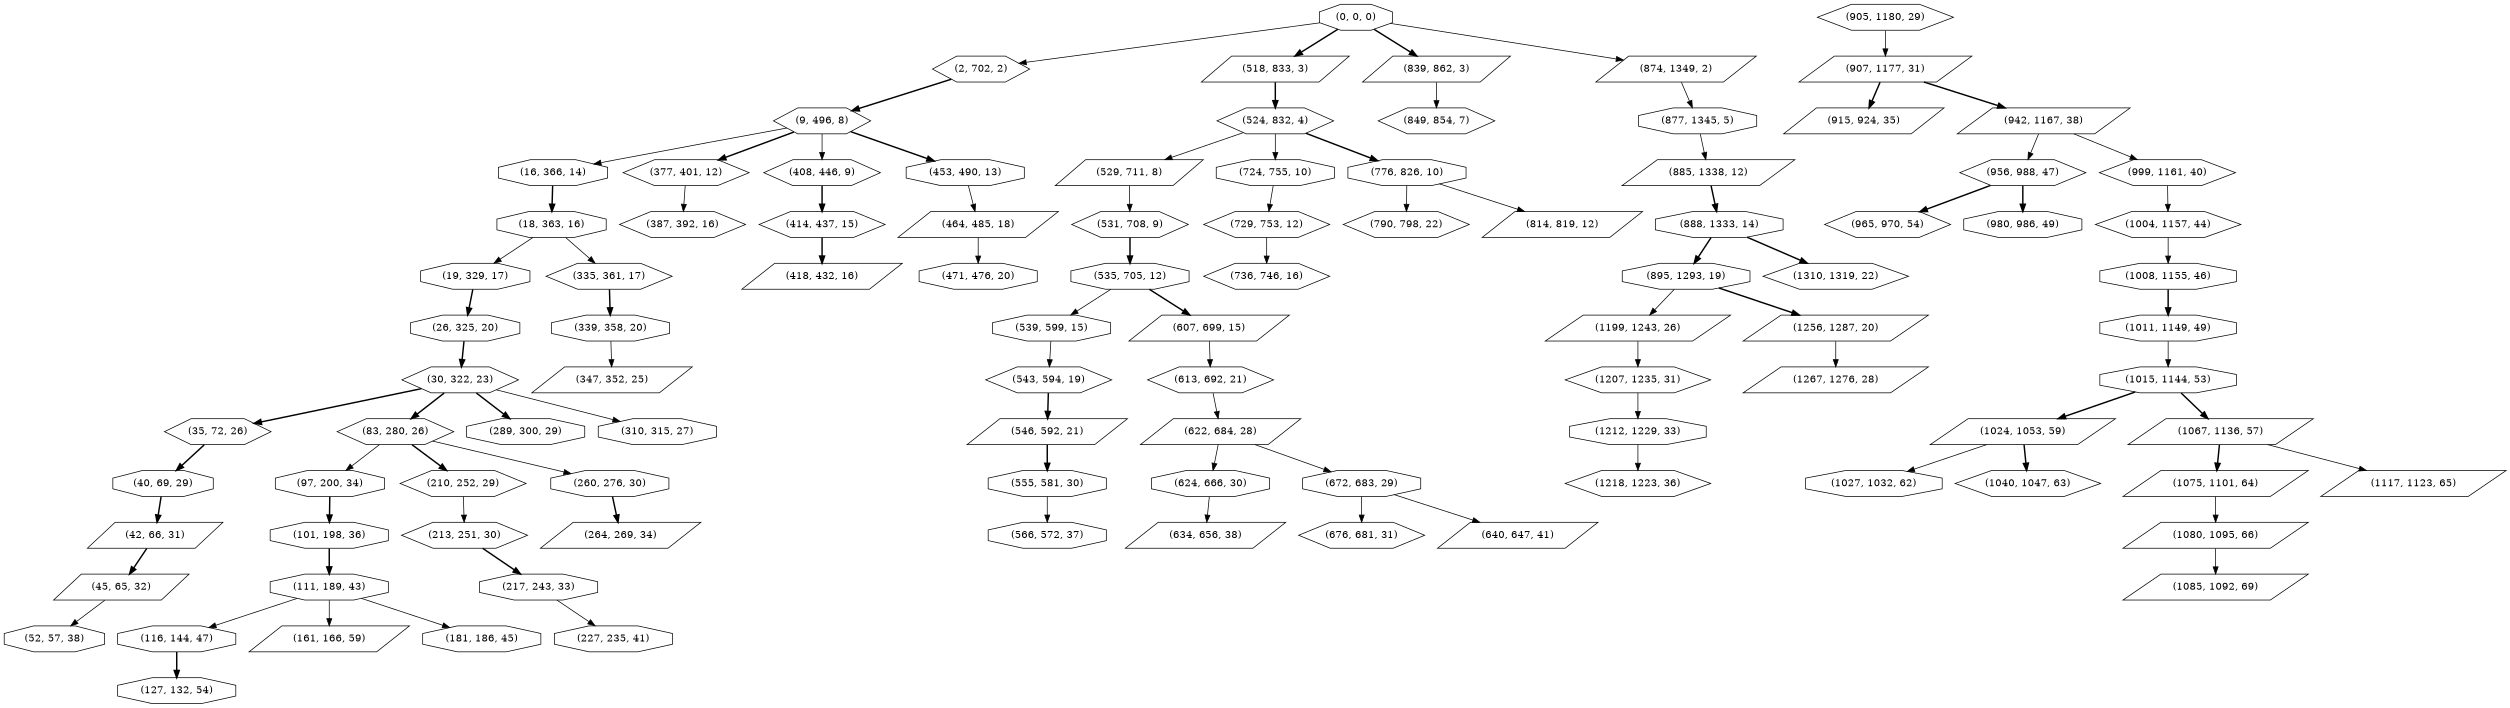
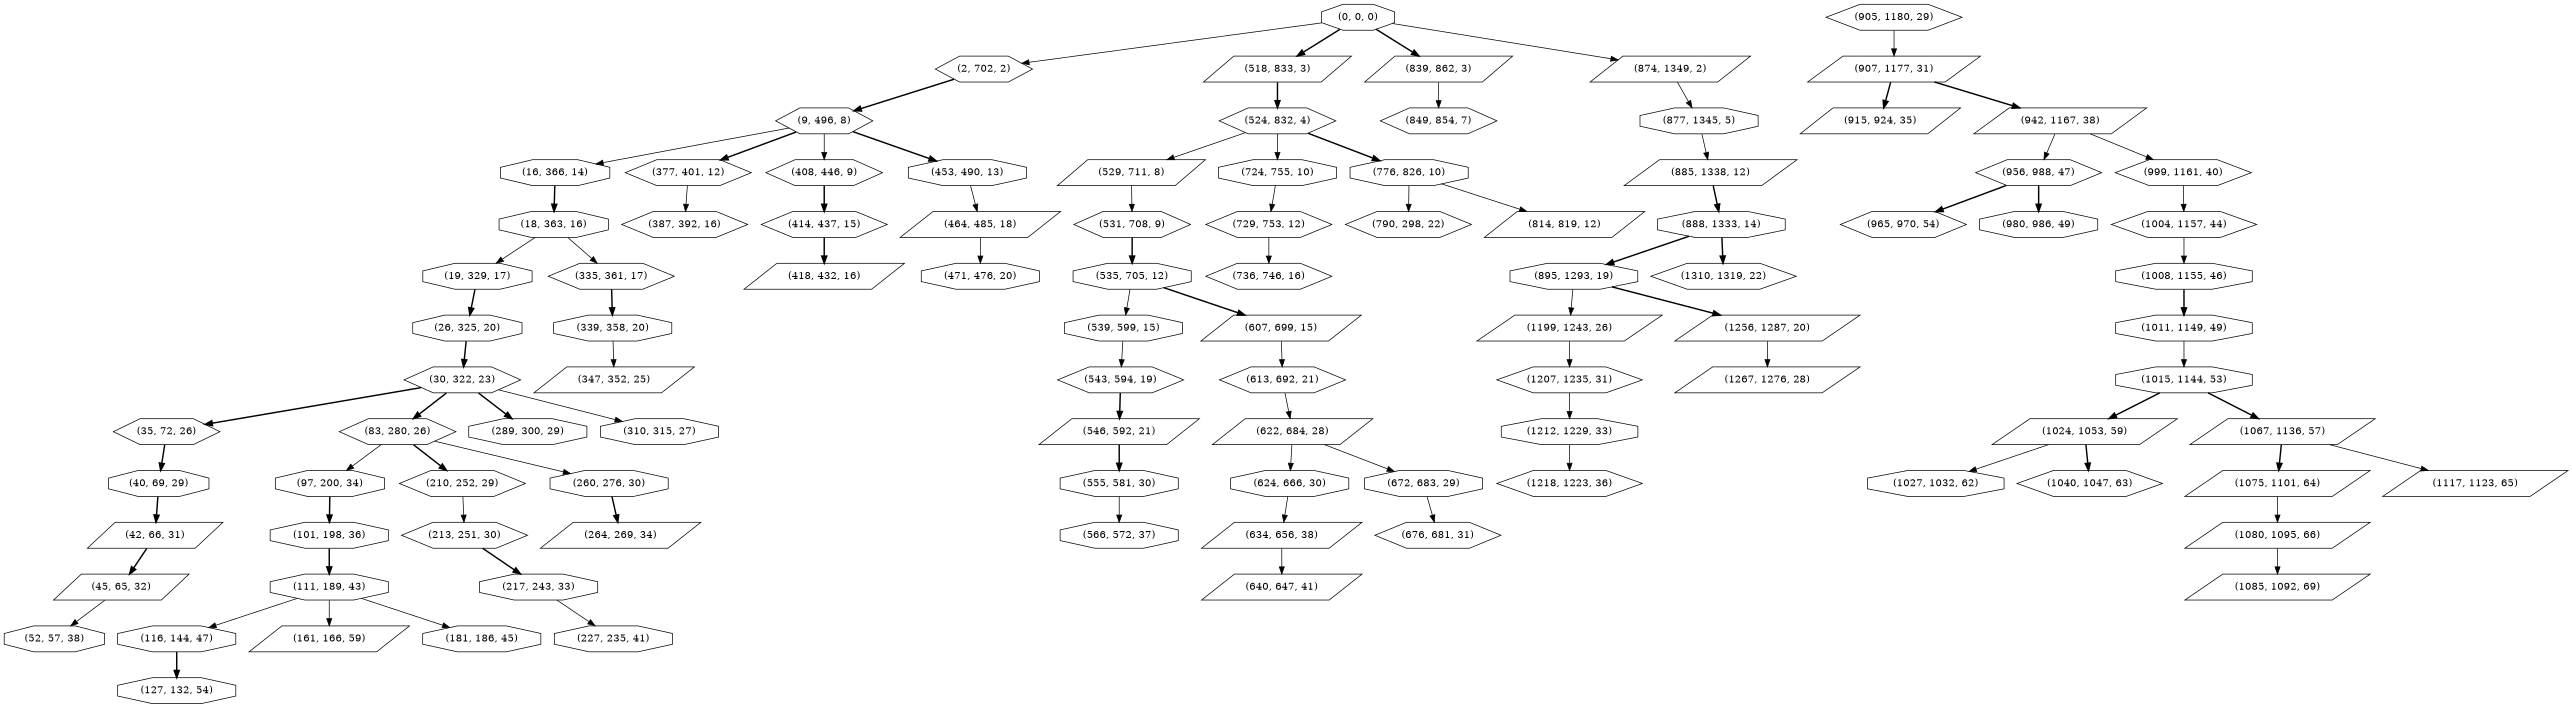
(1406, 224) -> (1408, 224)
(1434, 507) -> (1282, 558)
